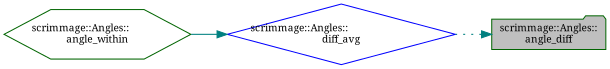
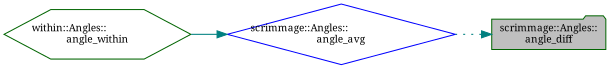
(97, 34) -> (97, 34)
(341, 34) -> (341, 34)
